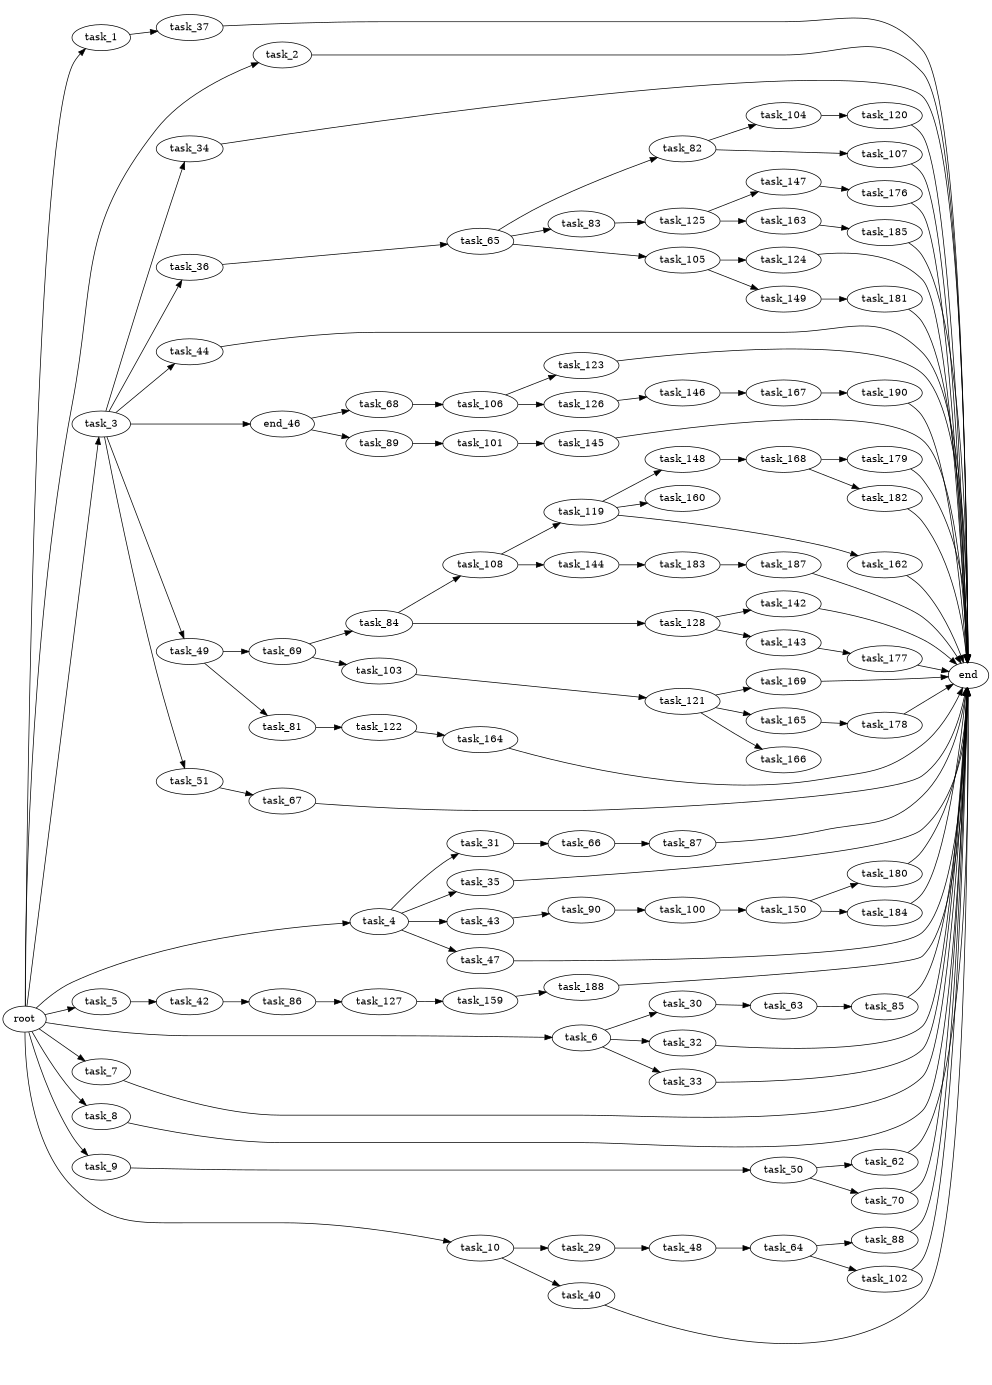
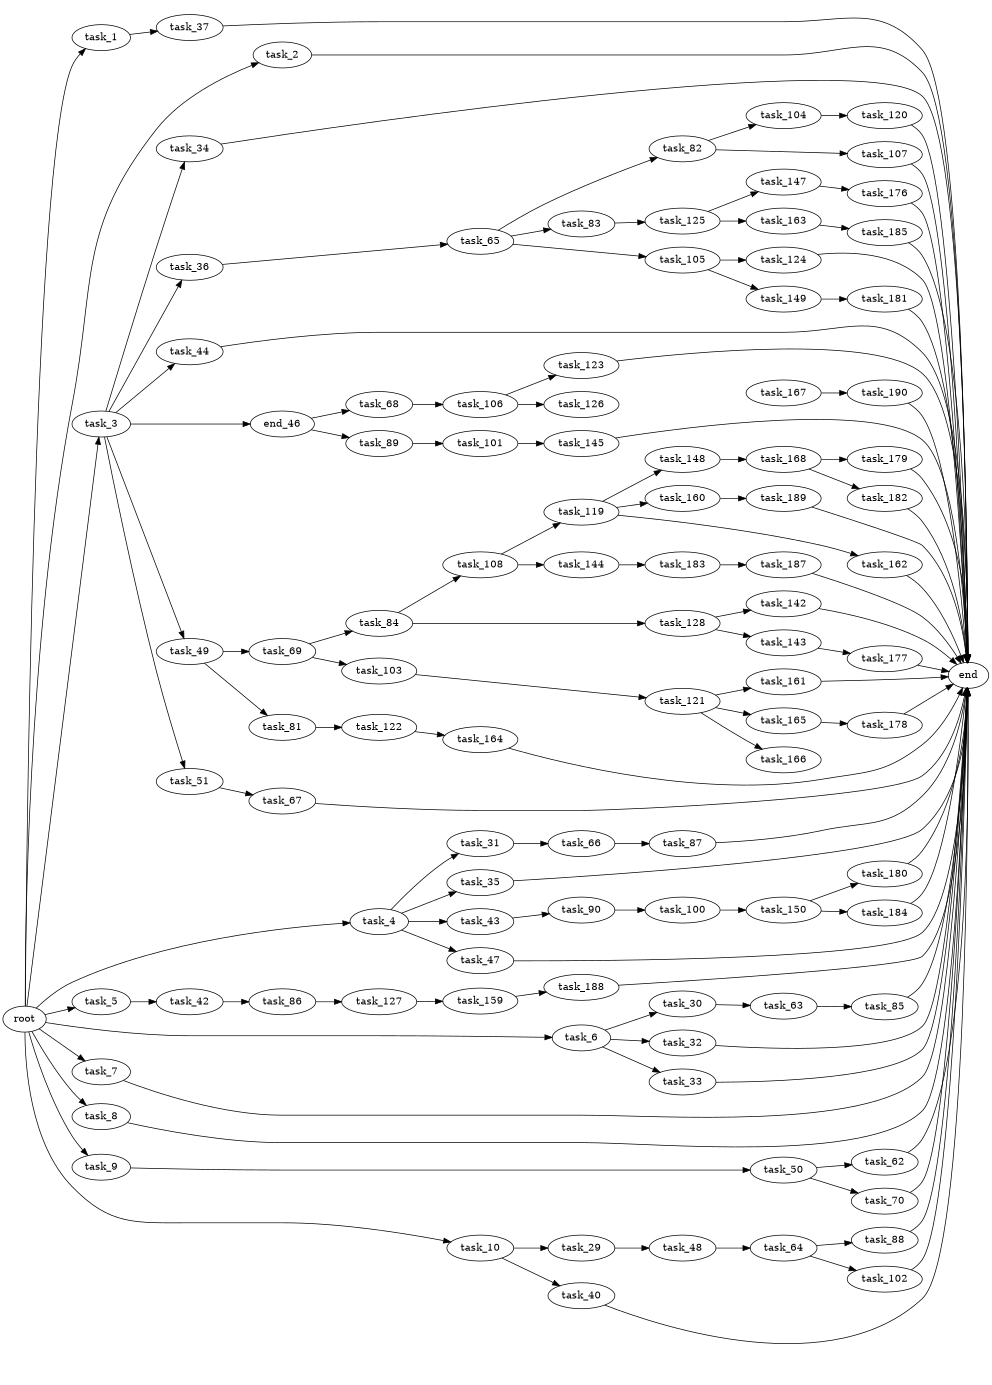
(683, 393) -> none
none -> (784, 498)
(784, 682) -> (784, 682)
